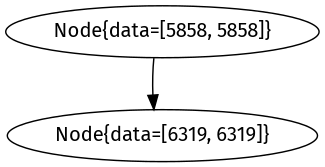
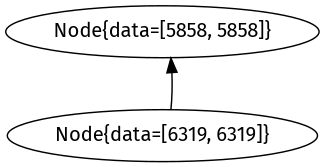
(153, 77) -> (172, 91)
